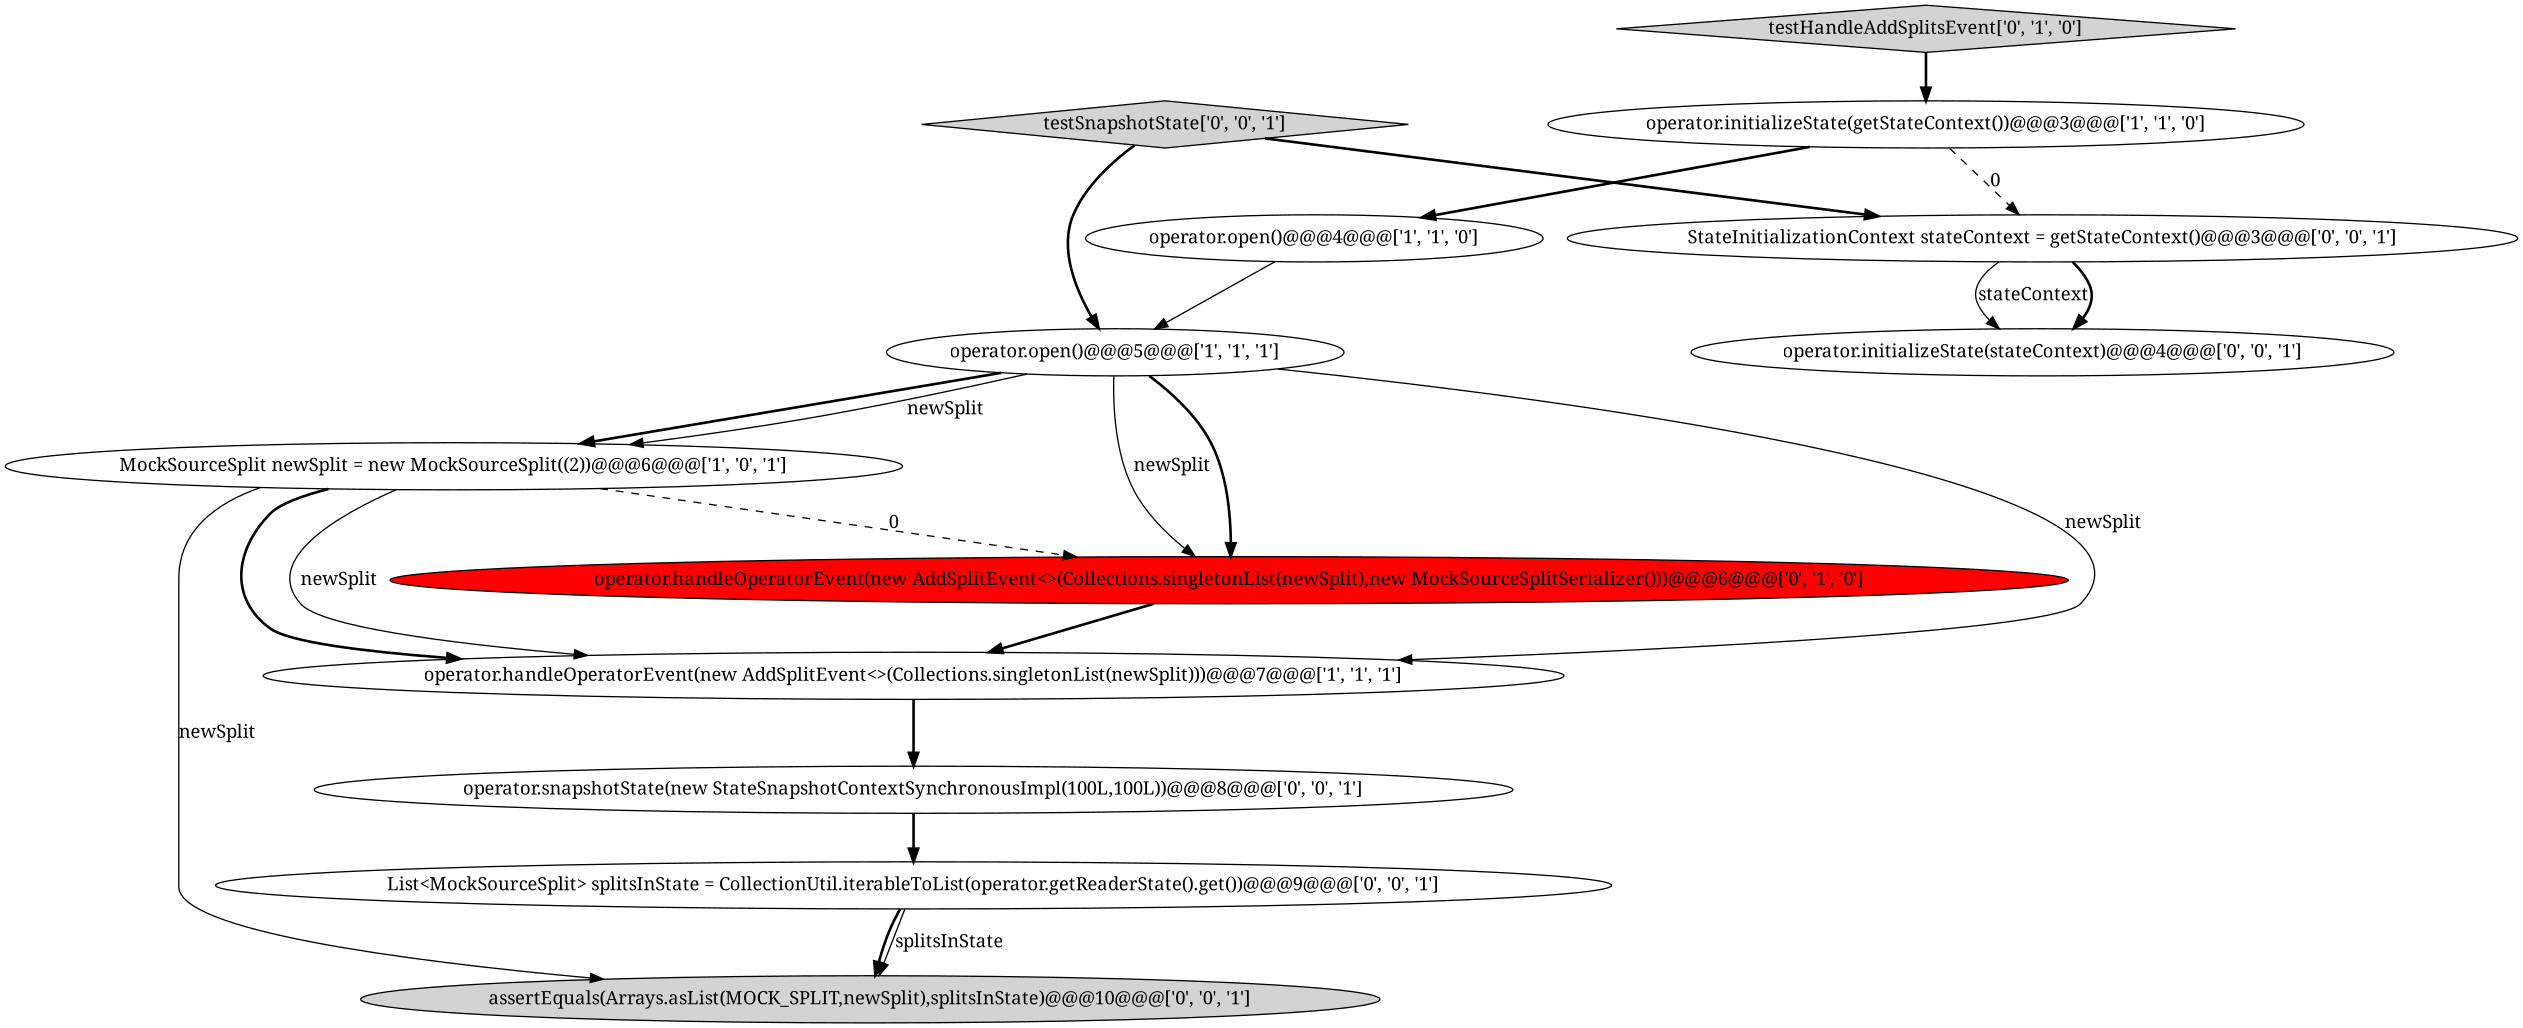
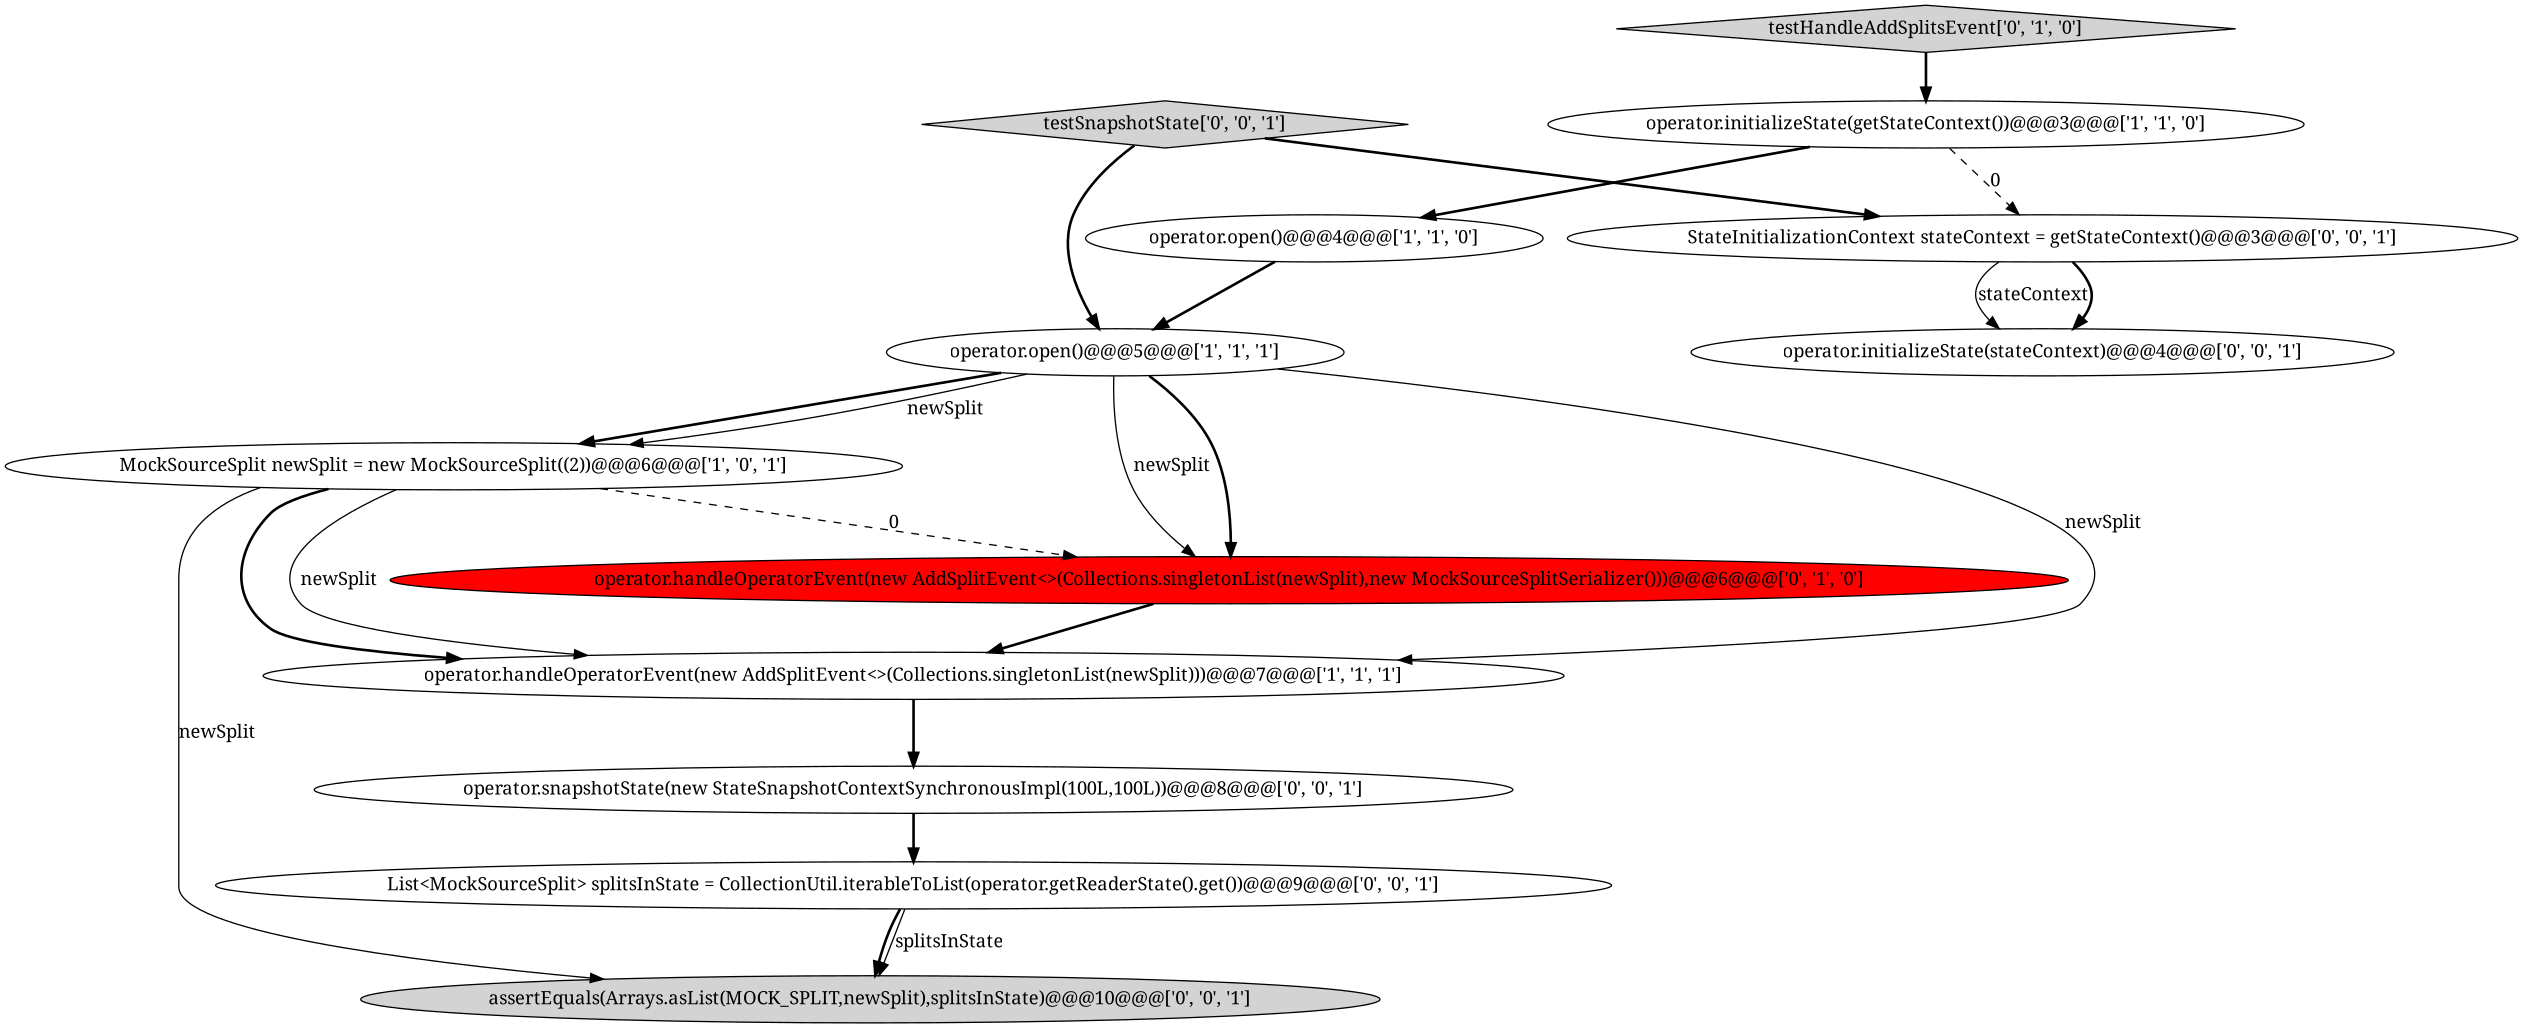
(1221, 292) -> (1221, 292)
